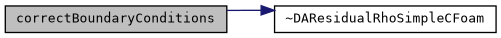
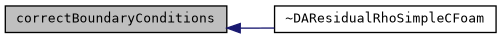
(244, 10) -> (257, 28)
